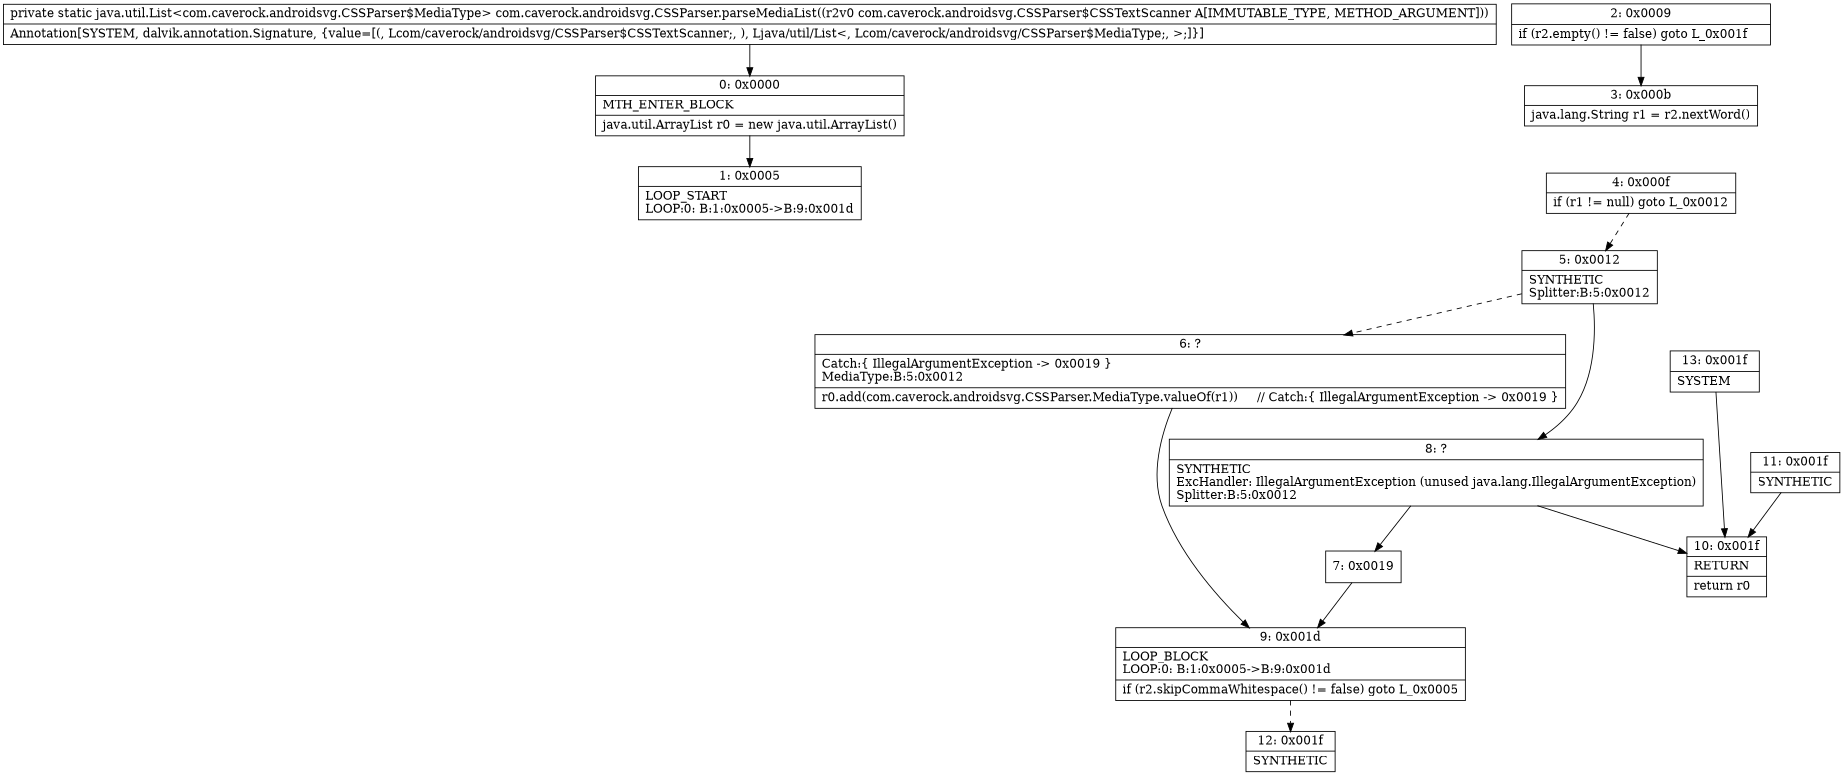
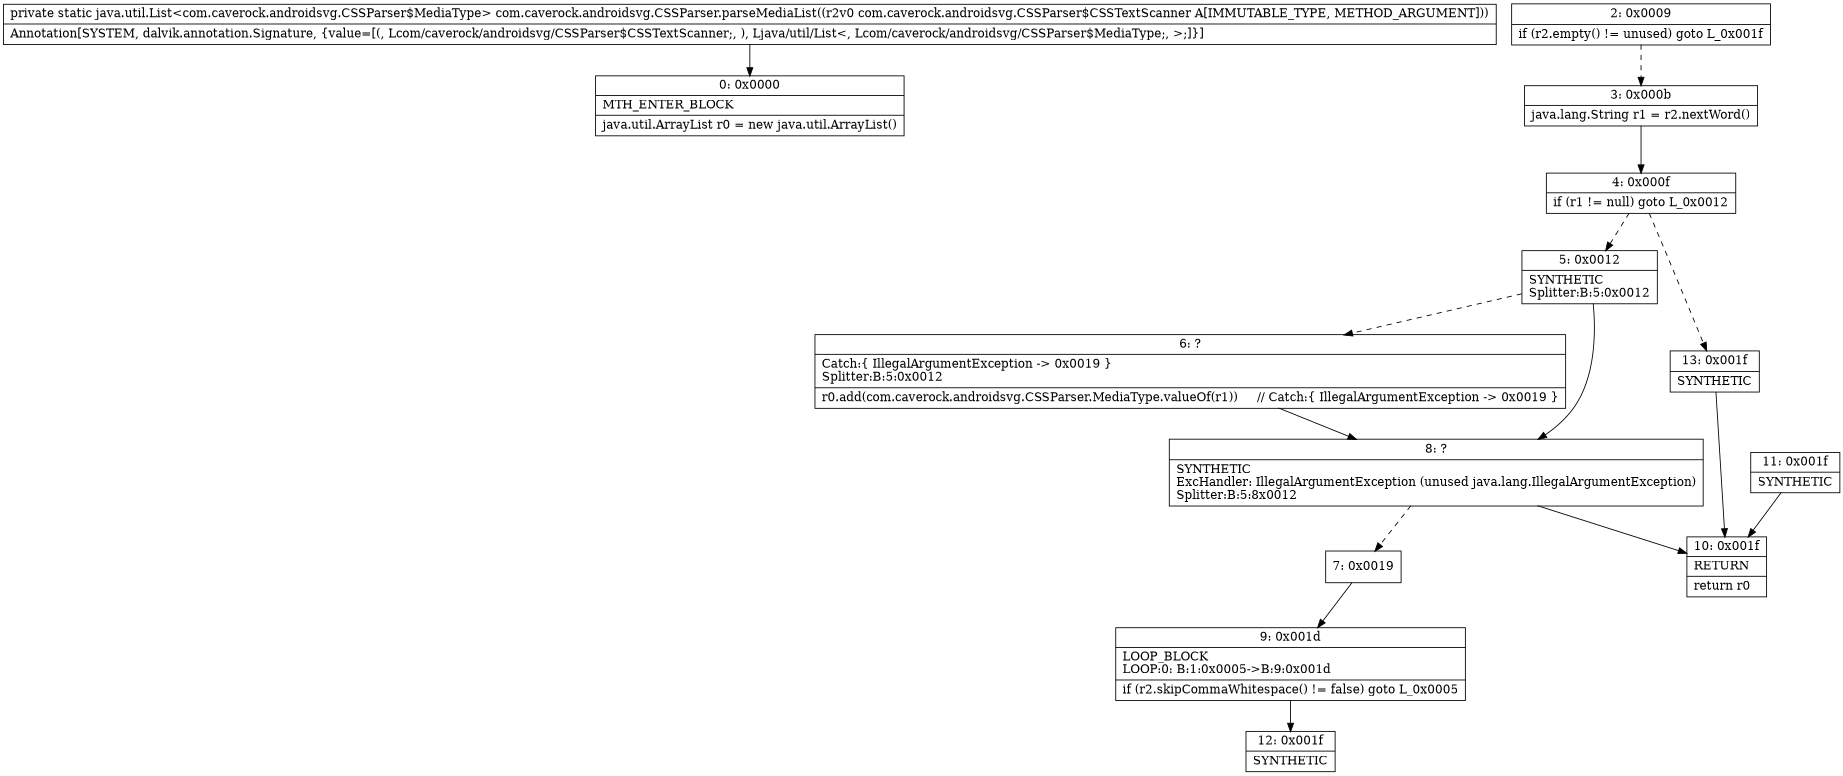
(1633, 34) -> (1641, 34)
(1641, 61) -> (1641, 61)
none -> (1641, 145)
(750, 193) -> none
none -> (1676, 278)
(893, 377) -> (883, 377)
(1704, 381) -> (1715, 381)
(1237, 495) -> (1237, 495)
(1170, 525) -> (1313, 422)
(1396, 525) -> (1396, 525)
(1291, 712) -> (1291, 712)
